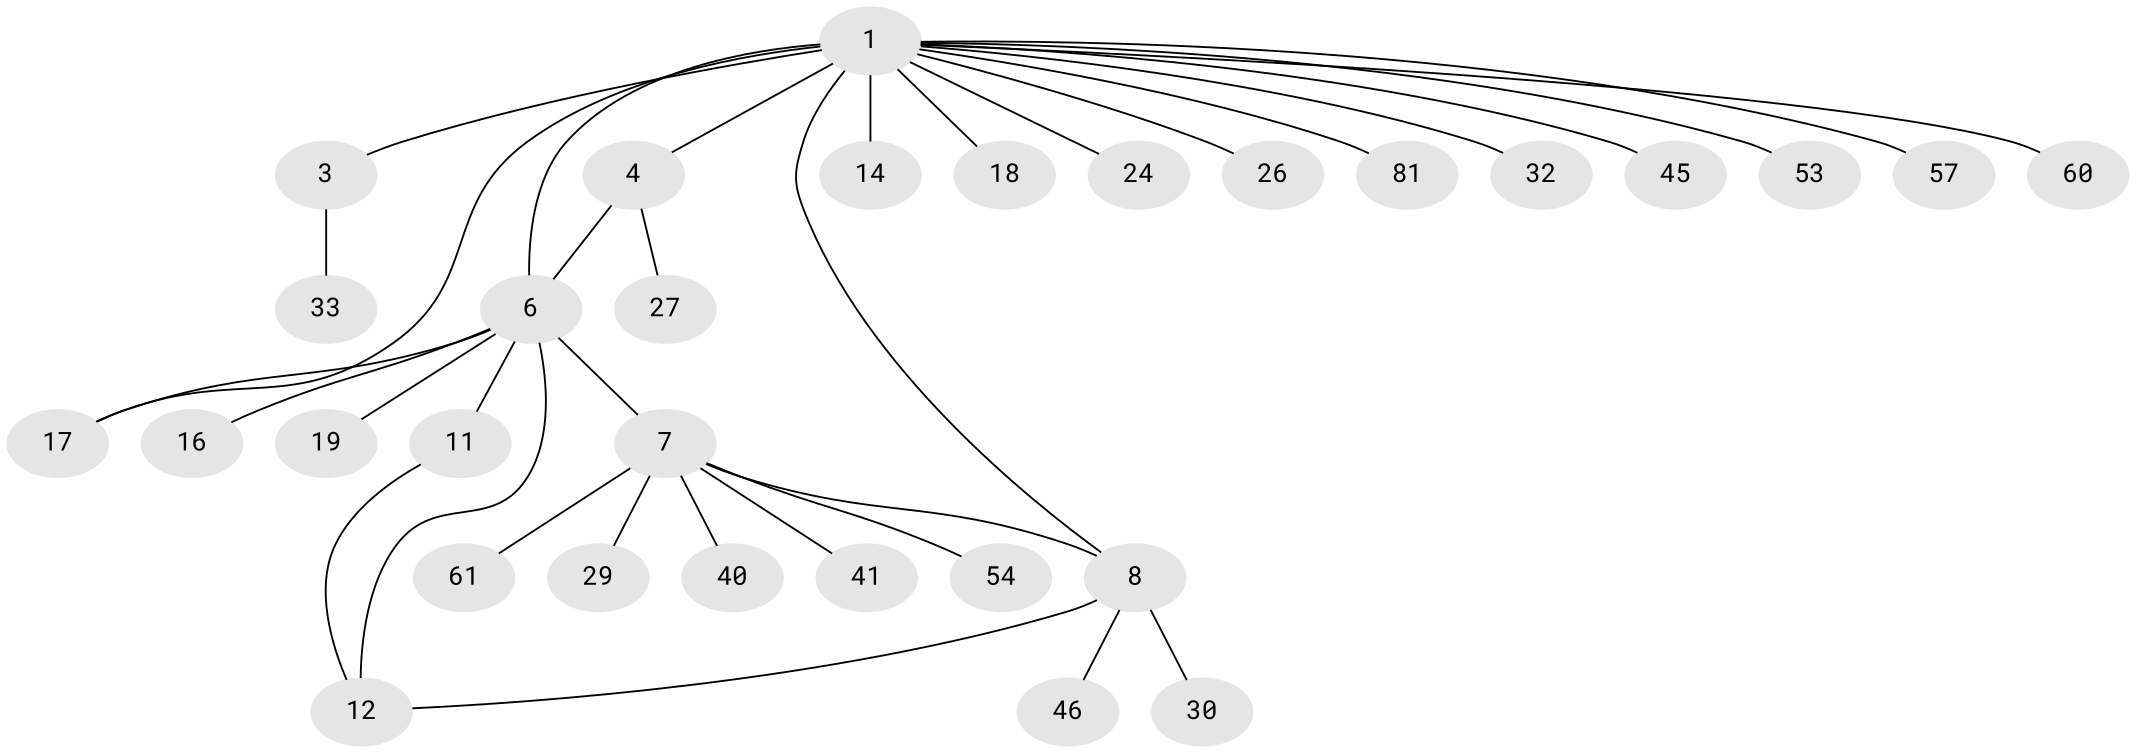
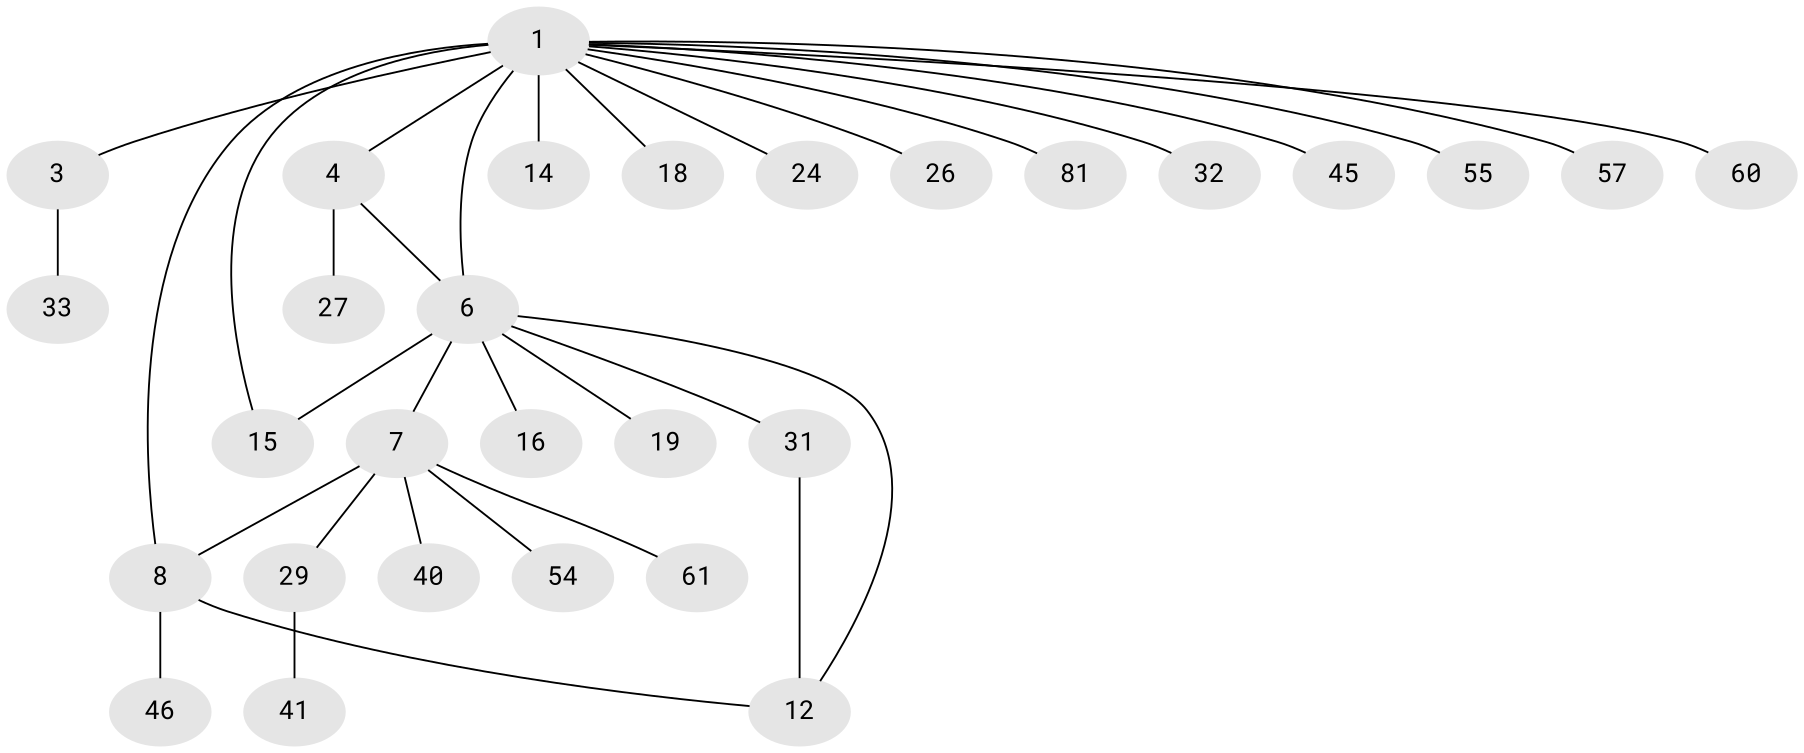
(1810, 175) -> (1478, 175)
(58, 444) -> (263, 444)
(460, 444) -> (800, 444)
(766, 511) -> (294, 645)
(1202, 712) -> none
